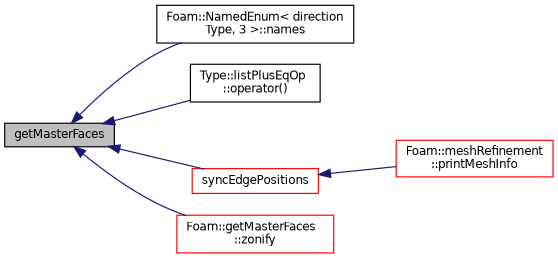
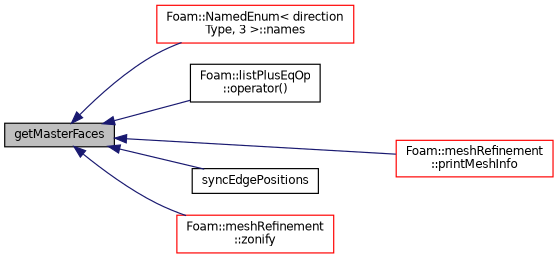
(255, 24) -> (255, 24)
(255, 83) -> (255, 83)
(363, 170) -> (261, 146)
(255, 181) -> (255, 181)
(255, 234) -> (255, 234)
